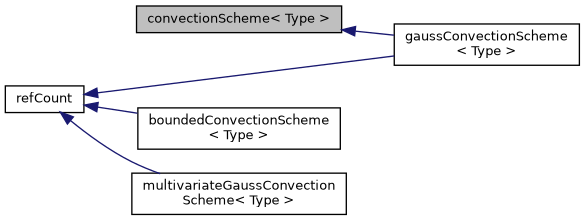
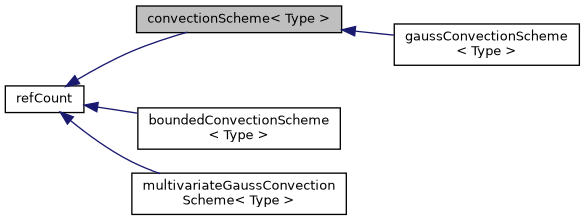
(246, 74) -> (131, 52)
